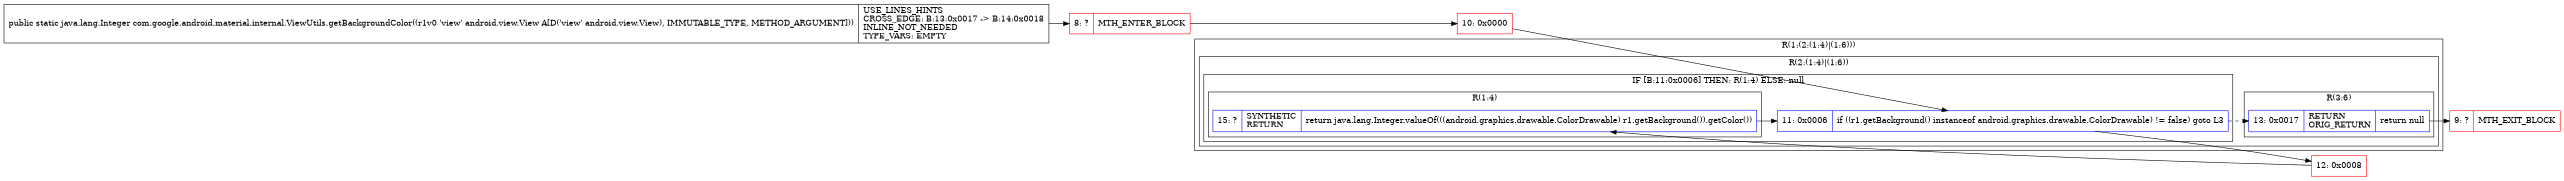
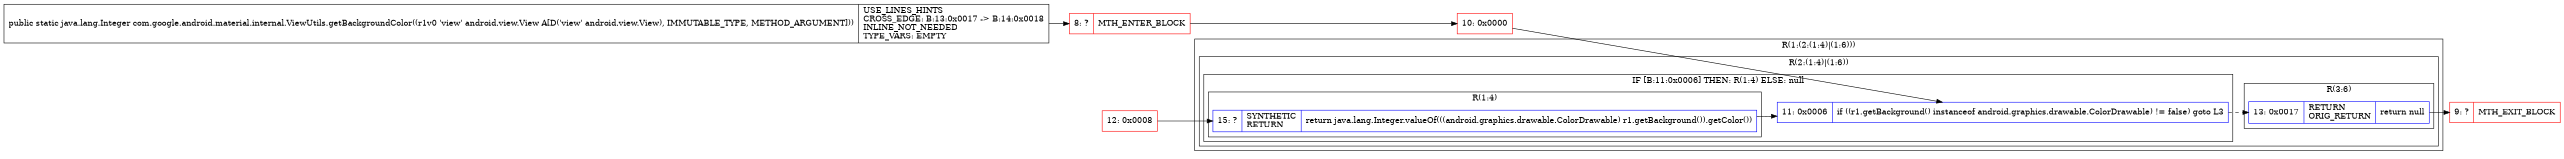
(2148, 138) -> none
